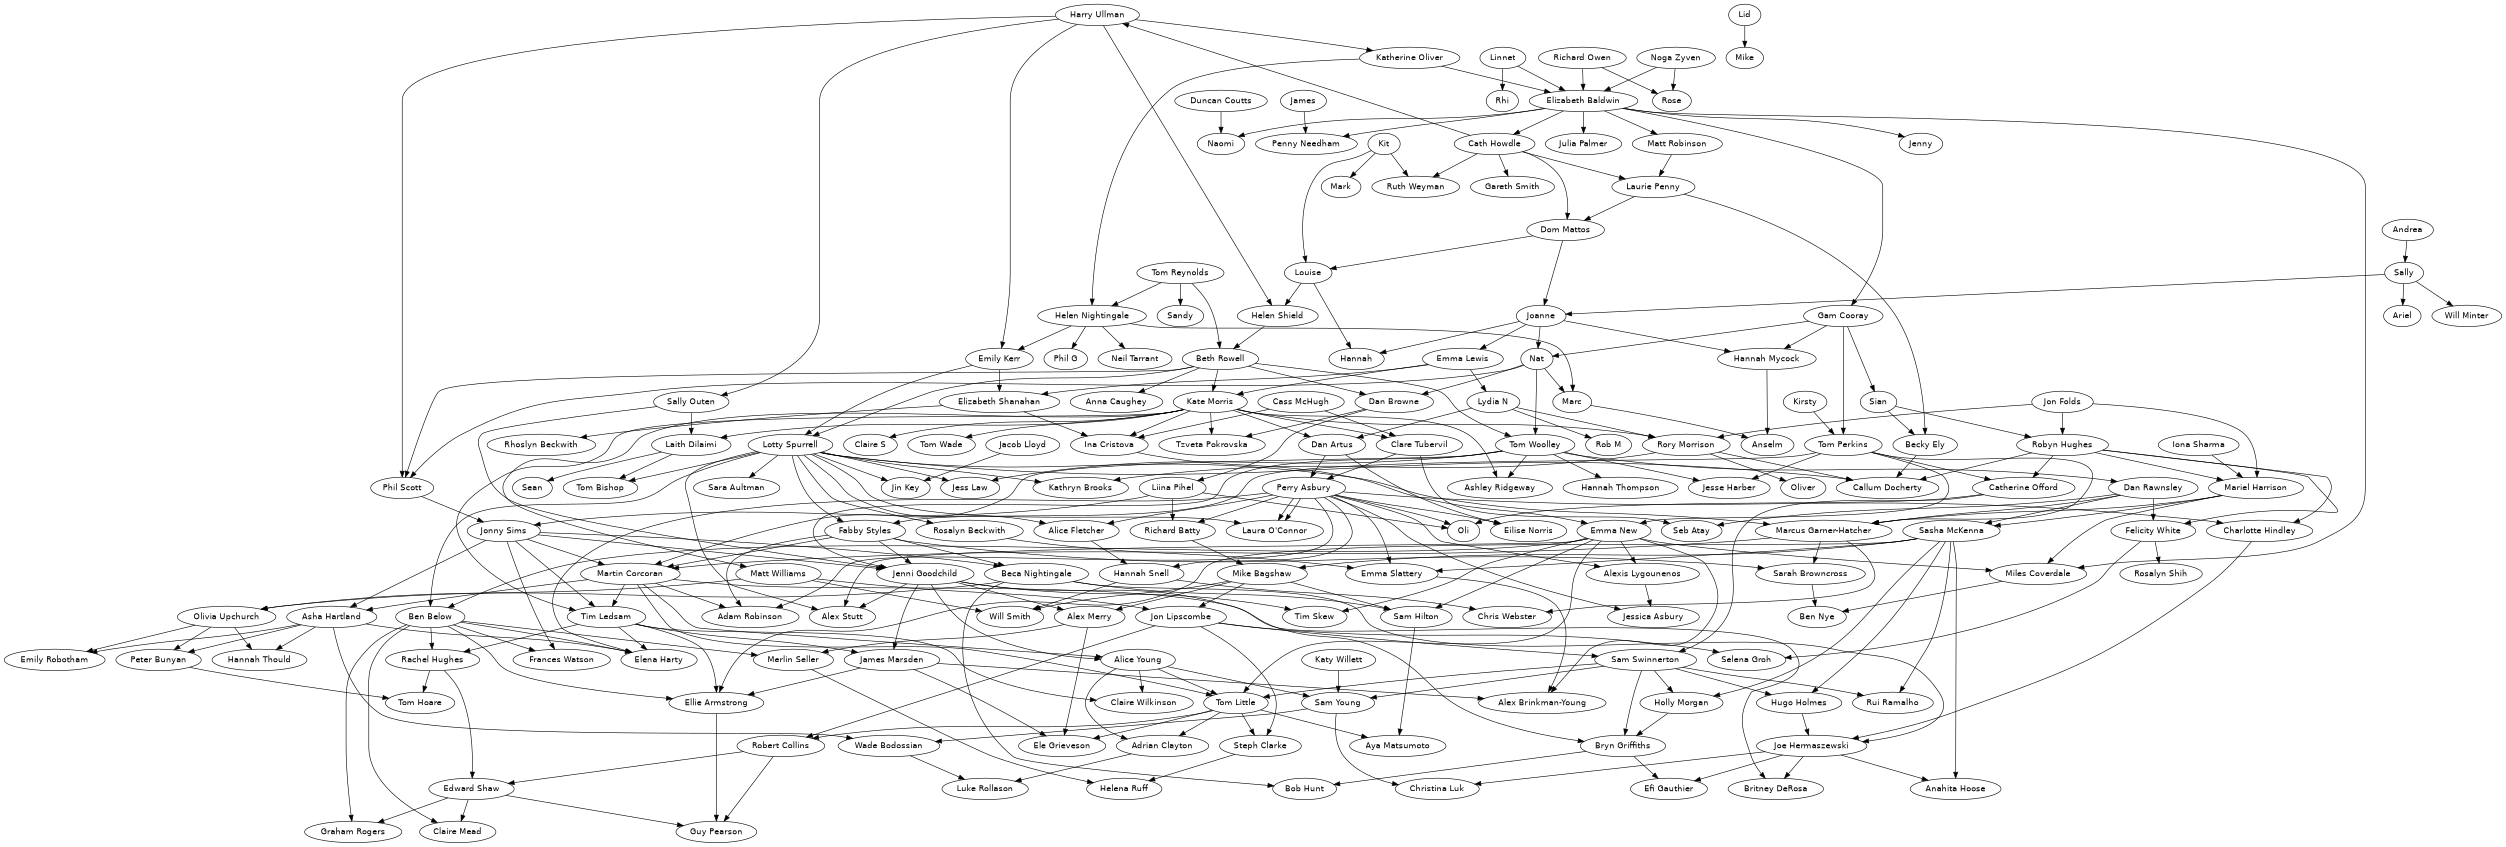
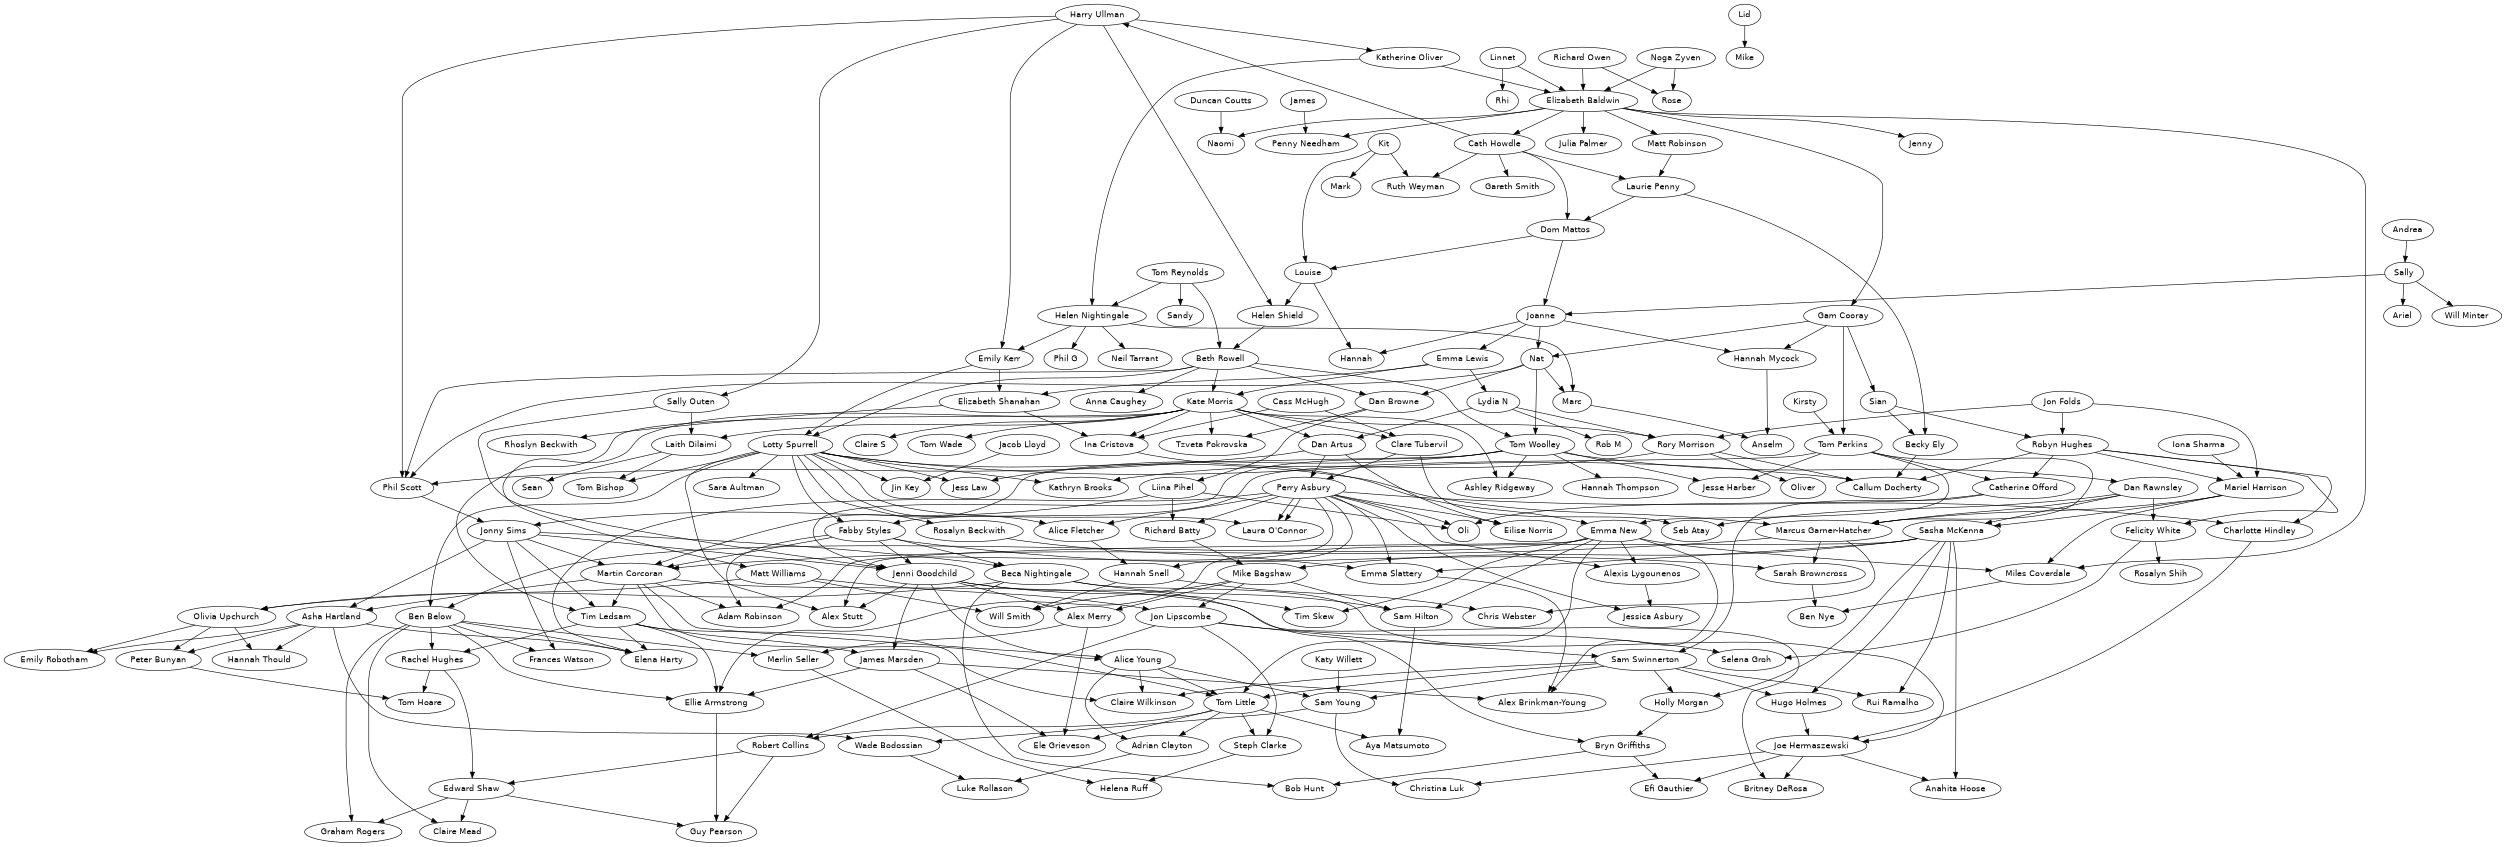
none -> (871, 470)
(1632, 699) -> (1390, 674)
